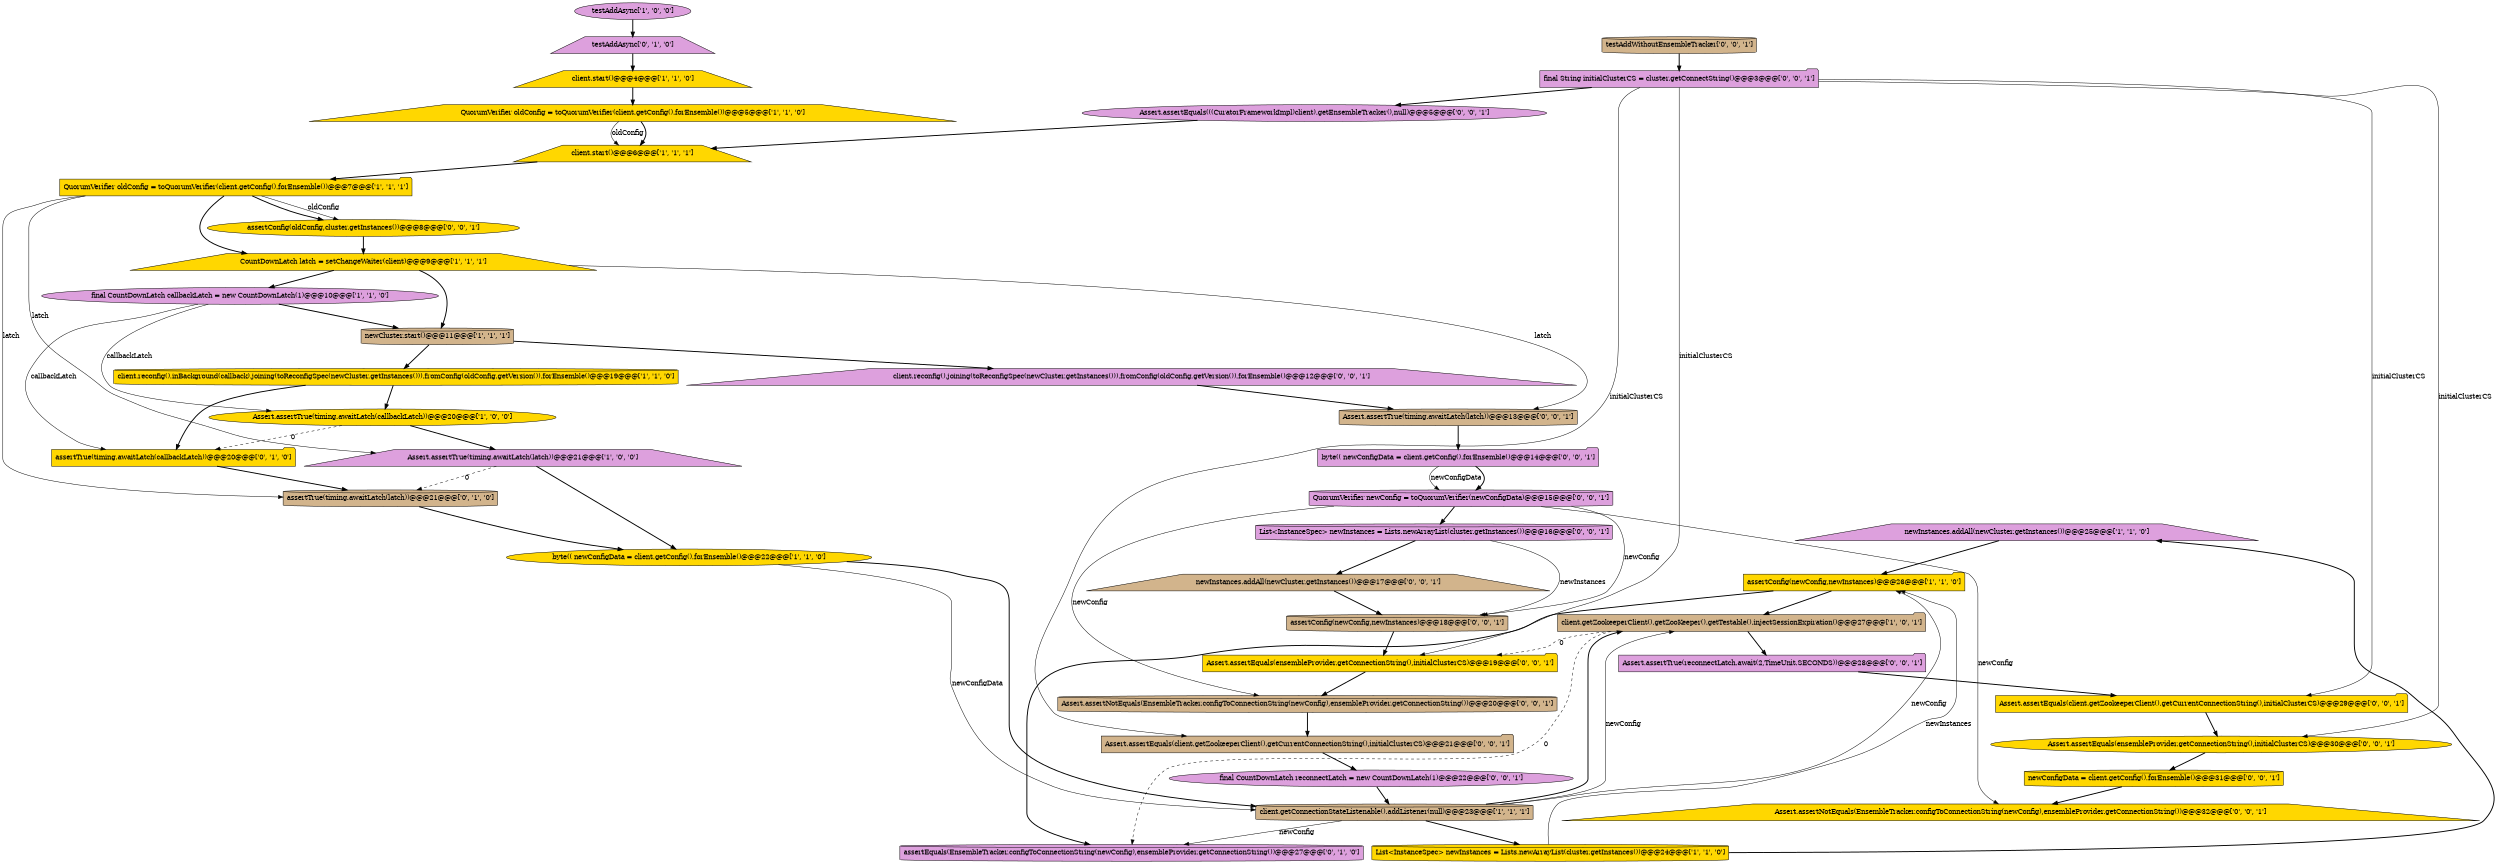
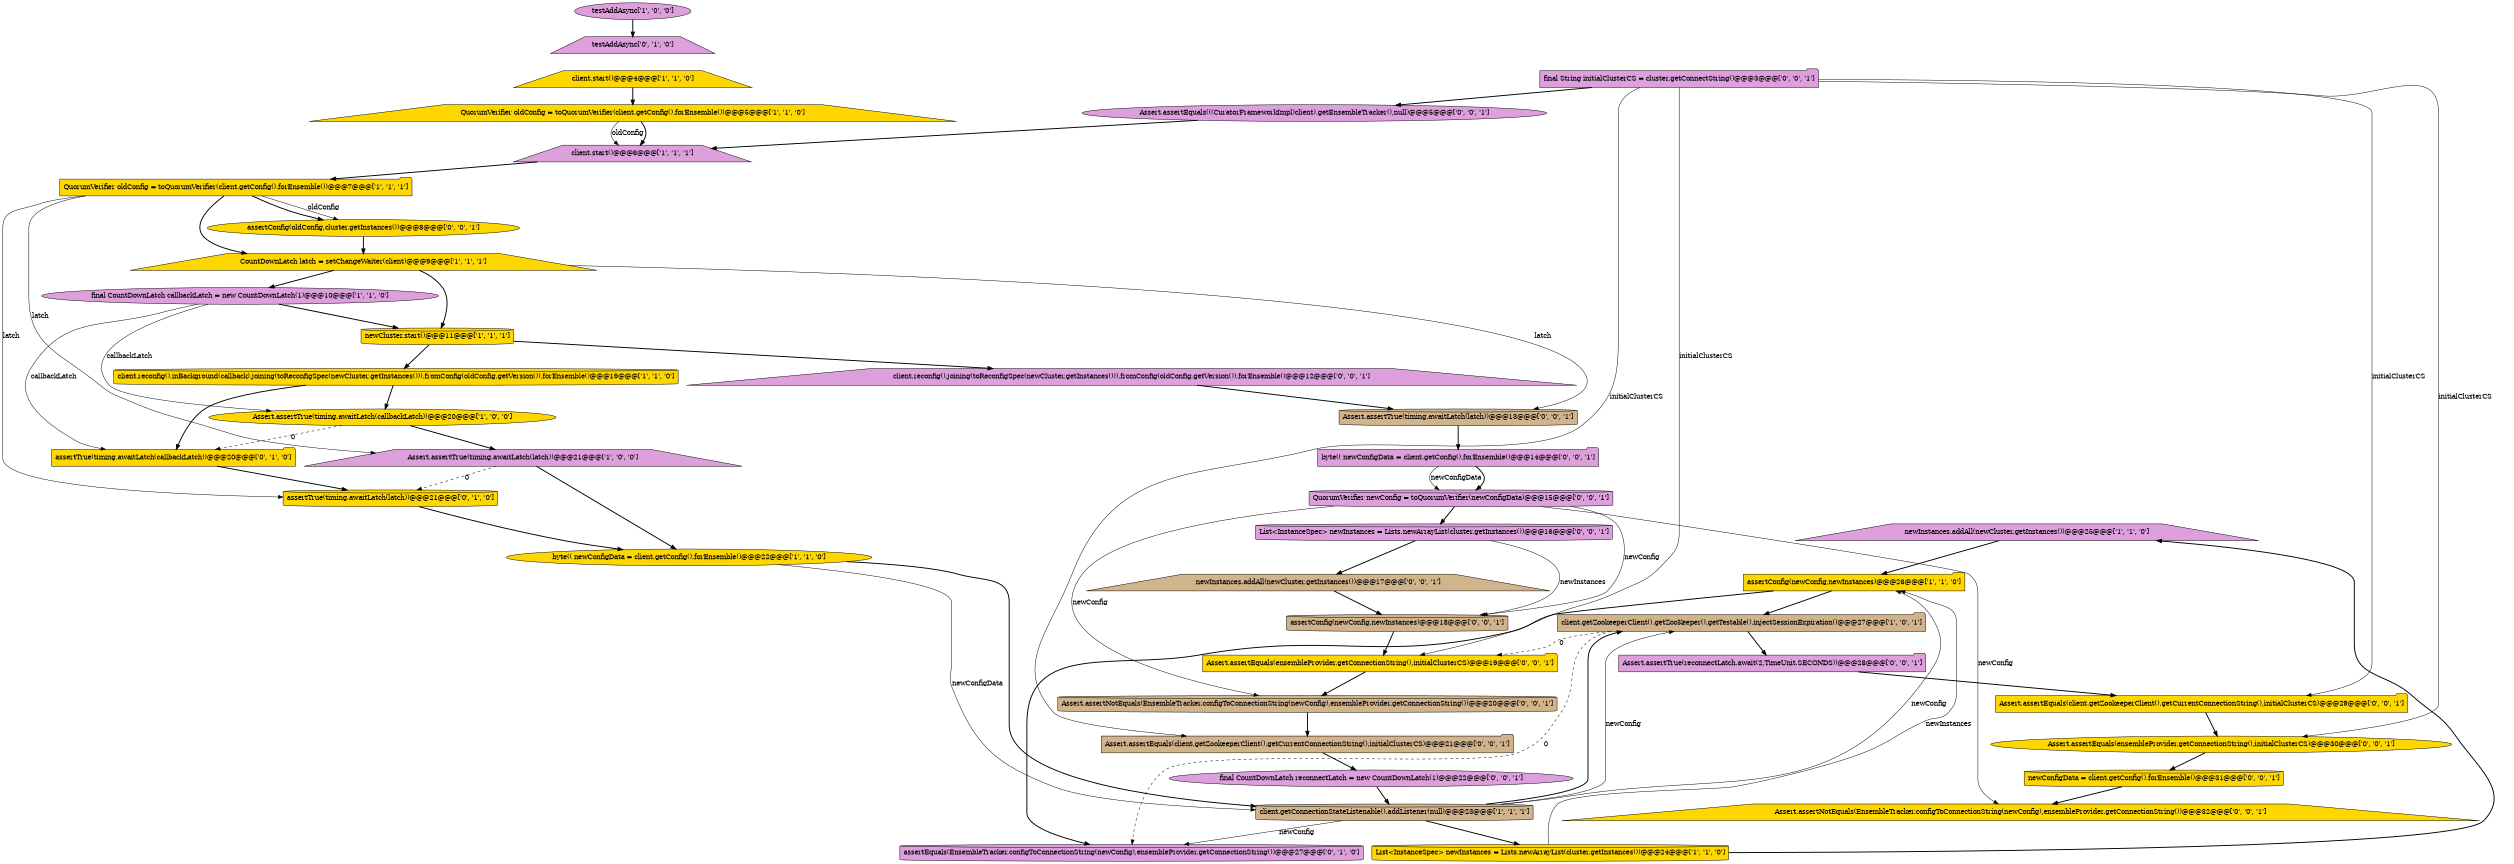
(1679, 45) -> none
(633, 60) -> none
(632, 154) -> (632, 154)
(437, 336) -> (437, 336)
(390, 498) -> (390, 498)
